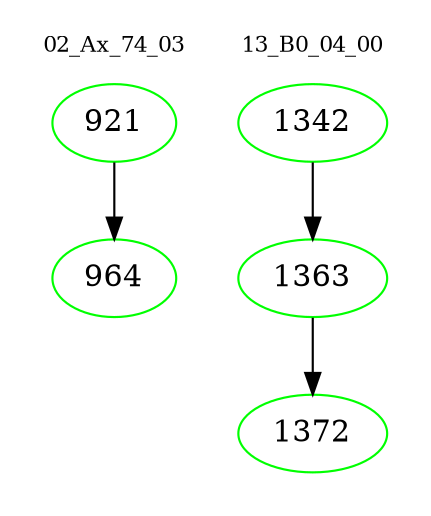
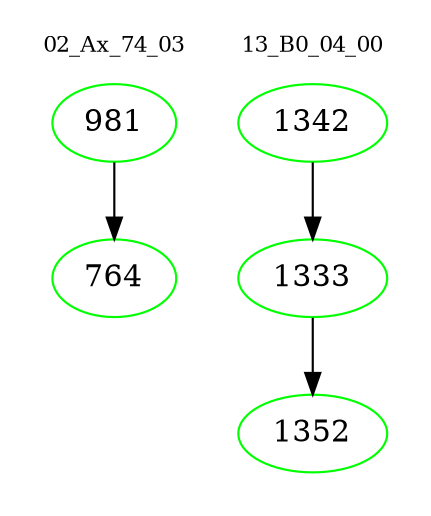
(114, 123) -> (114, 123)
(114, 278) -> (114, 278)
(313, 278) -> (313, 278)
(313, 434) -> (313, 434)
